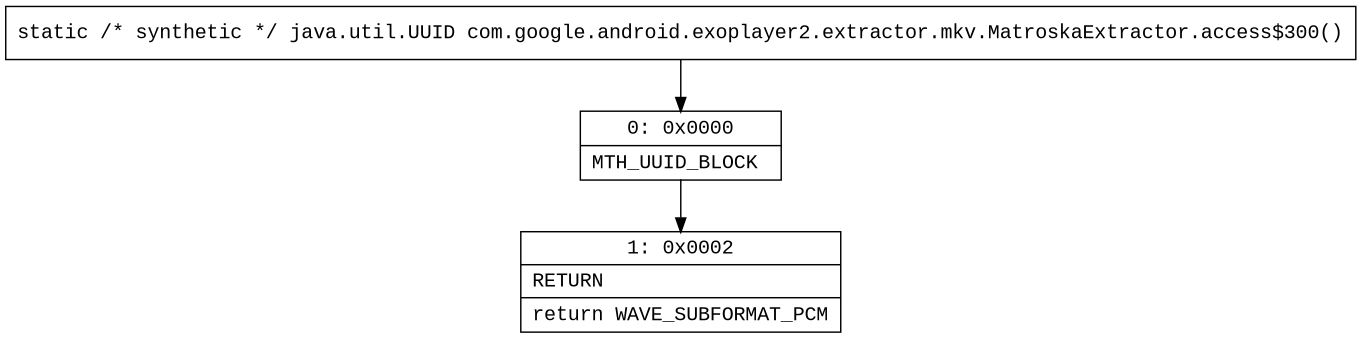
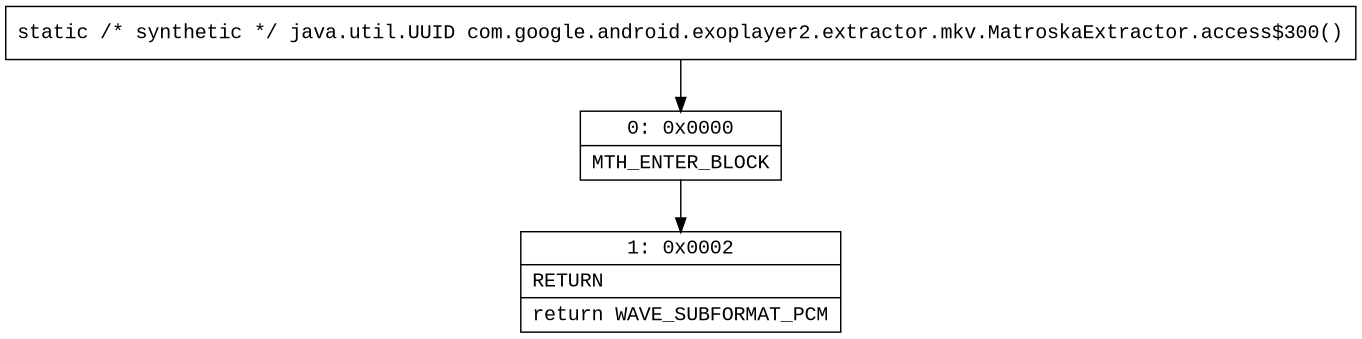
(675, 162) -> (681, 162)
